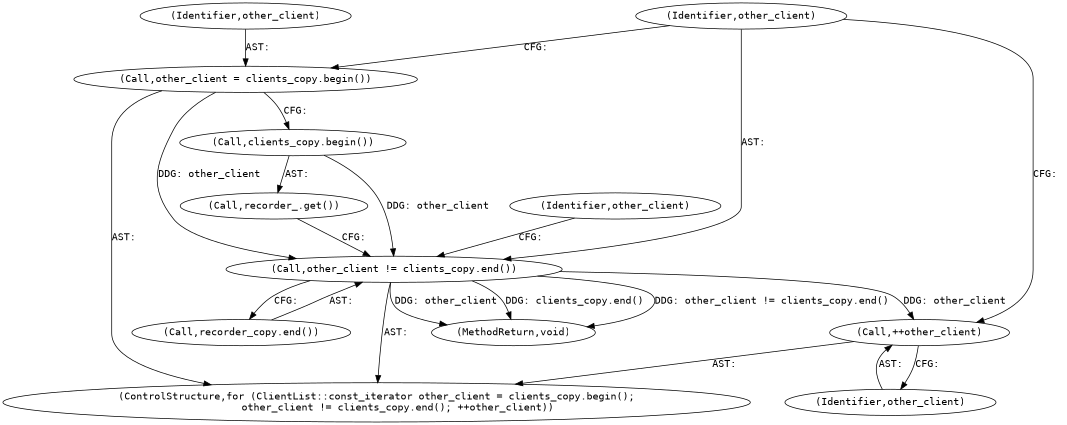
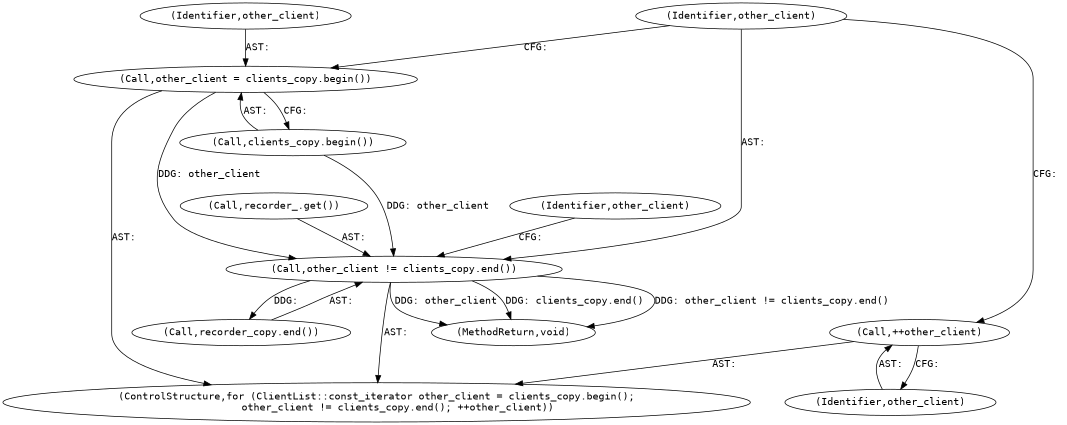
(285, 171) -> (244, 118)
(357, 238) -> (357, 238)
(739, 277) -> none
(289, 301) -> (289, 301)
